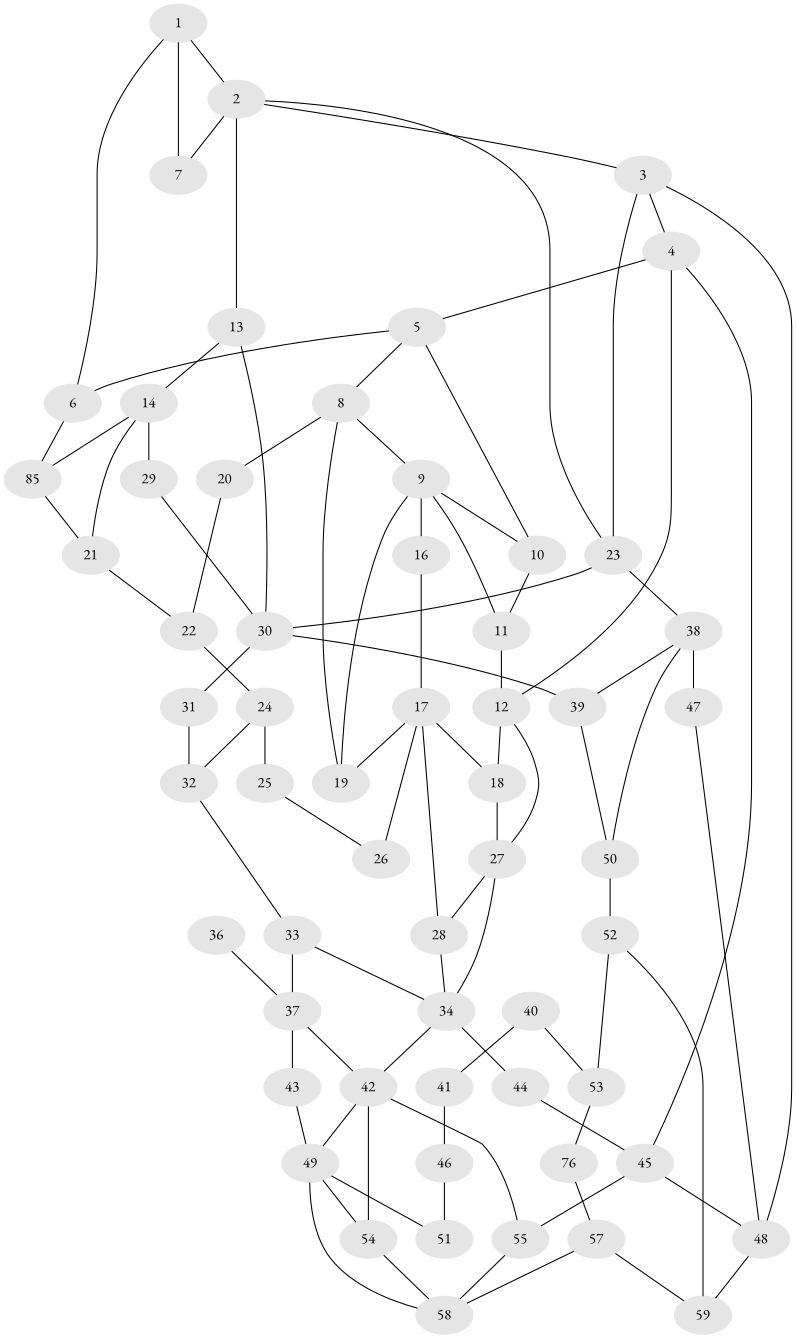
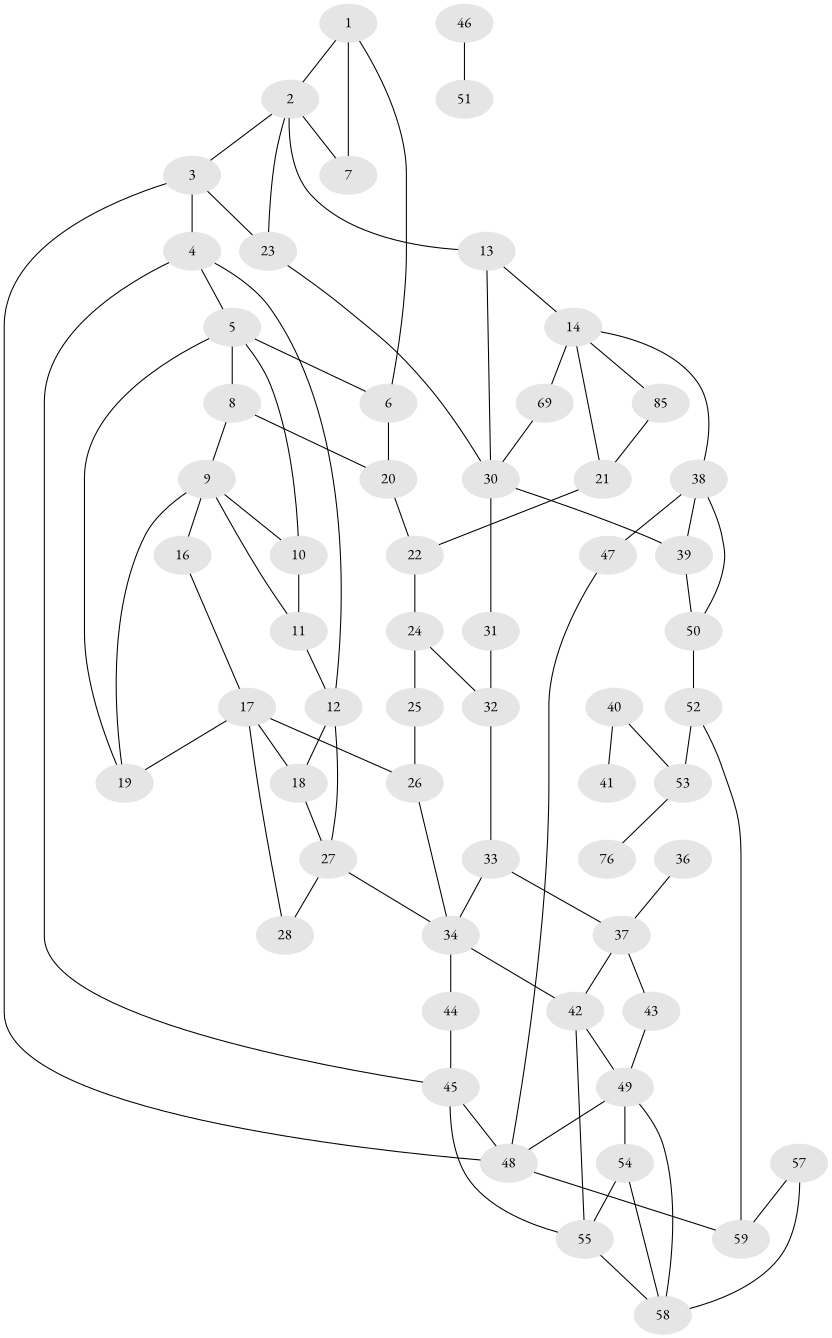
(53, 441) -> (388, 441)
(149, 479) -> (545, 403)
(323, 593) -> (84, 526)
(653, 593) -> (687, 371)
(443, 973) -> (433, 859)
(444, 1118) -> none
(368, 1163) -> (604, 1202)
(580, 1194) -> none
(377, 1201) -> (567, 1125)
